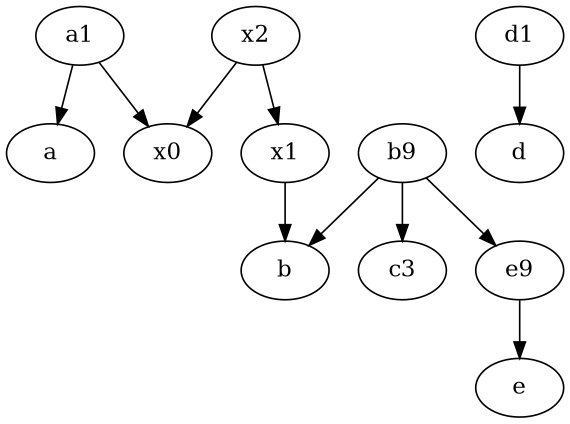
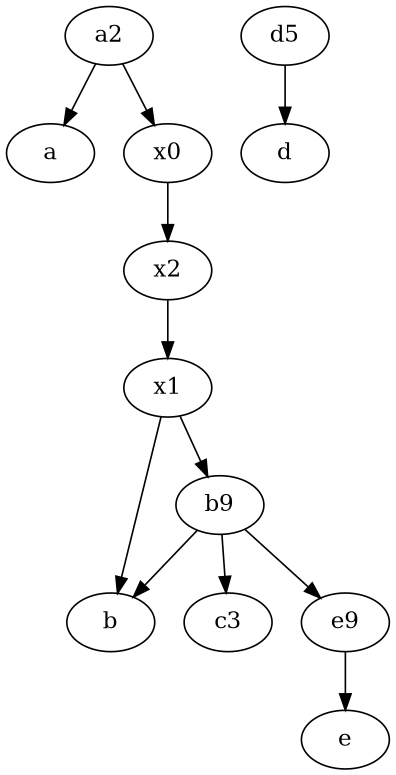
(80, 36) -> (109, 36)
(520, 36) -> (285, 36)
(217, 88) -> (168, 204)
none -> (190, 439)
